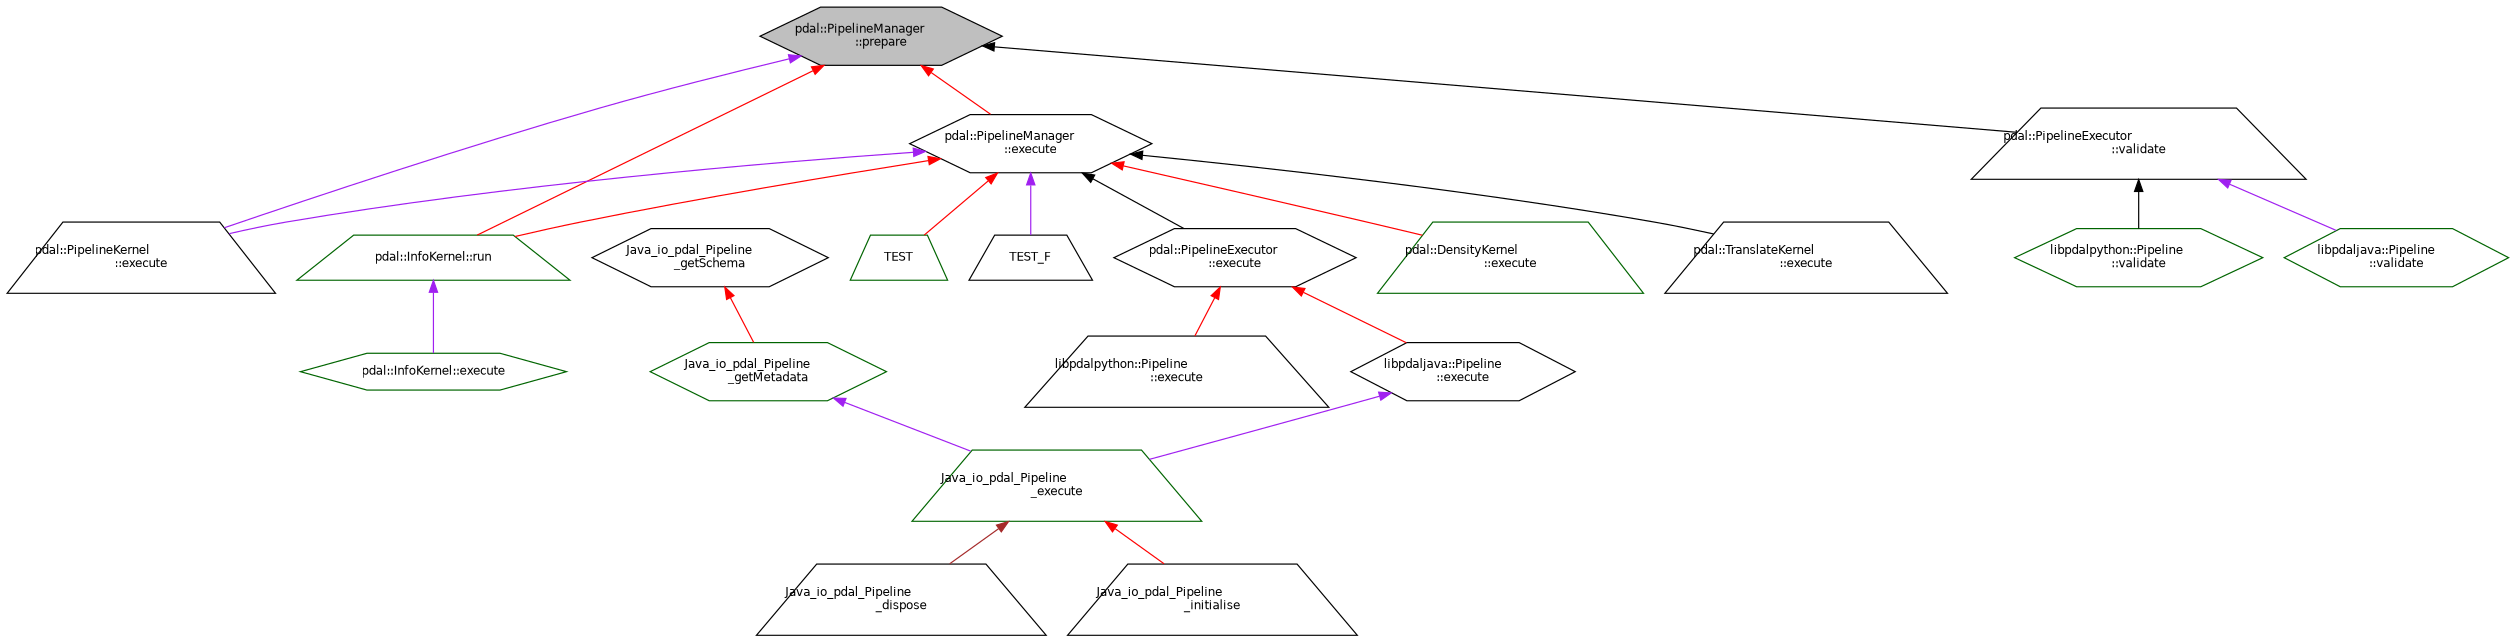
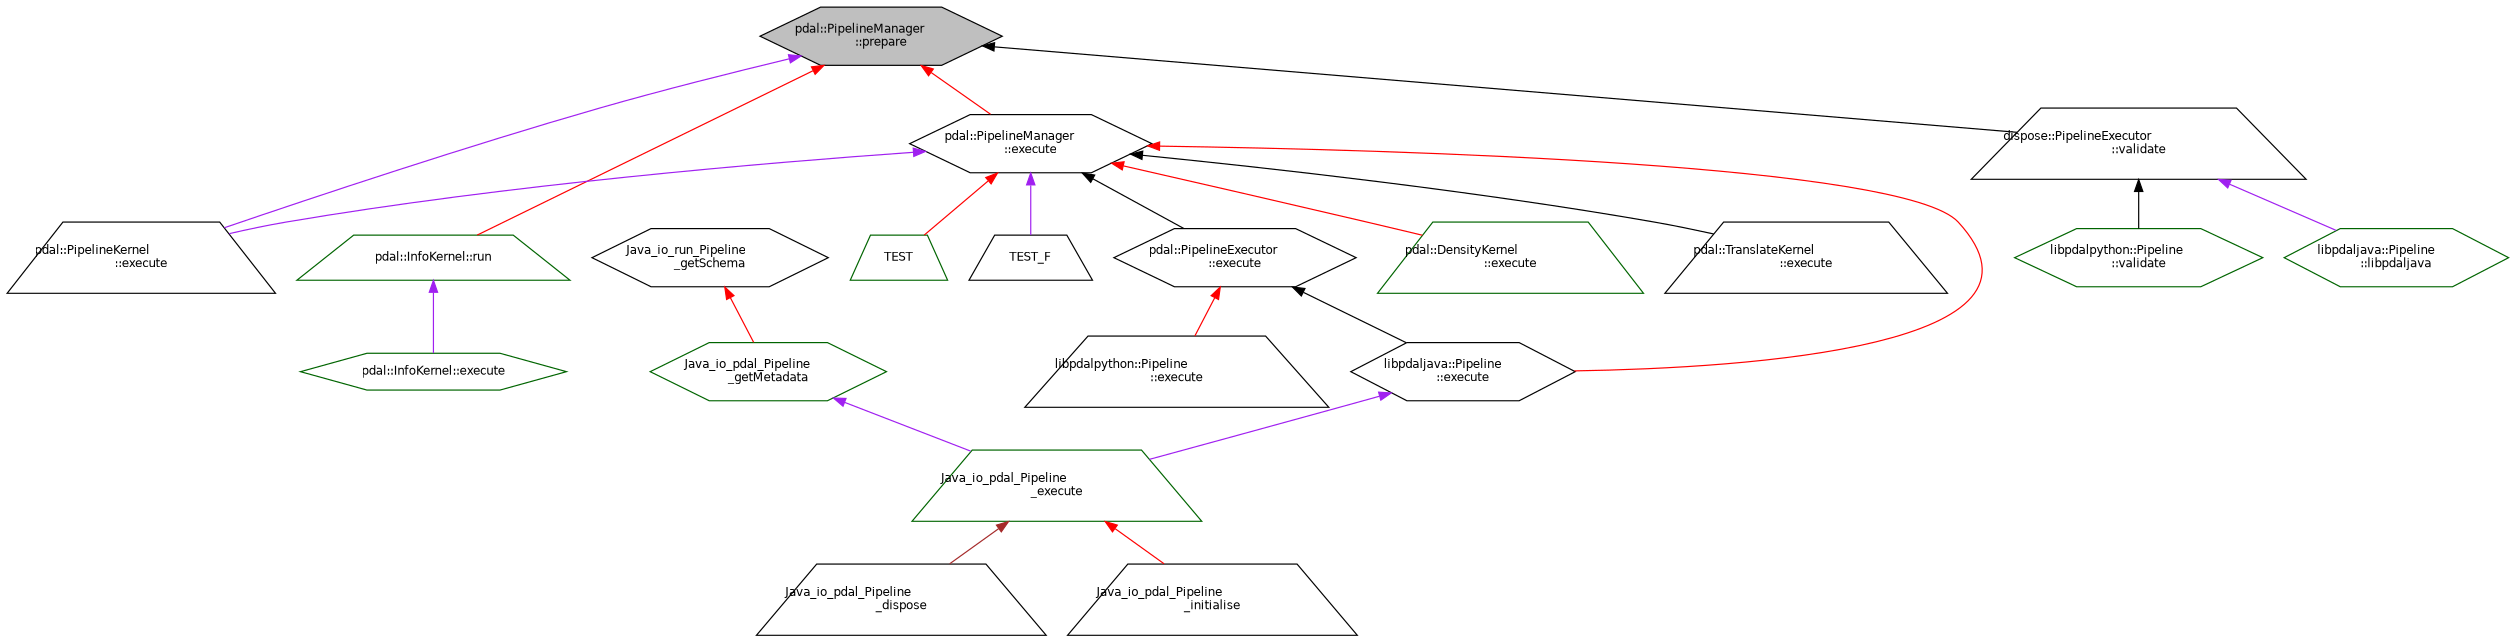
(2139, 144) -> (2139, 144)
(721, 195) -> (1808, 182)
(710, 258) -> (710, 258)
(2396, 258) -> (2396, 258)
(1355, 318) -> (1355, 318)
